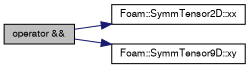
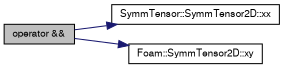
(178, 14) -> (196, 14)
(178, 54) -> (196, 54)
